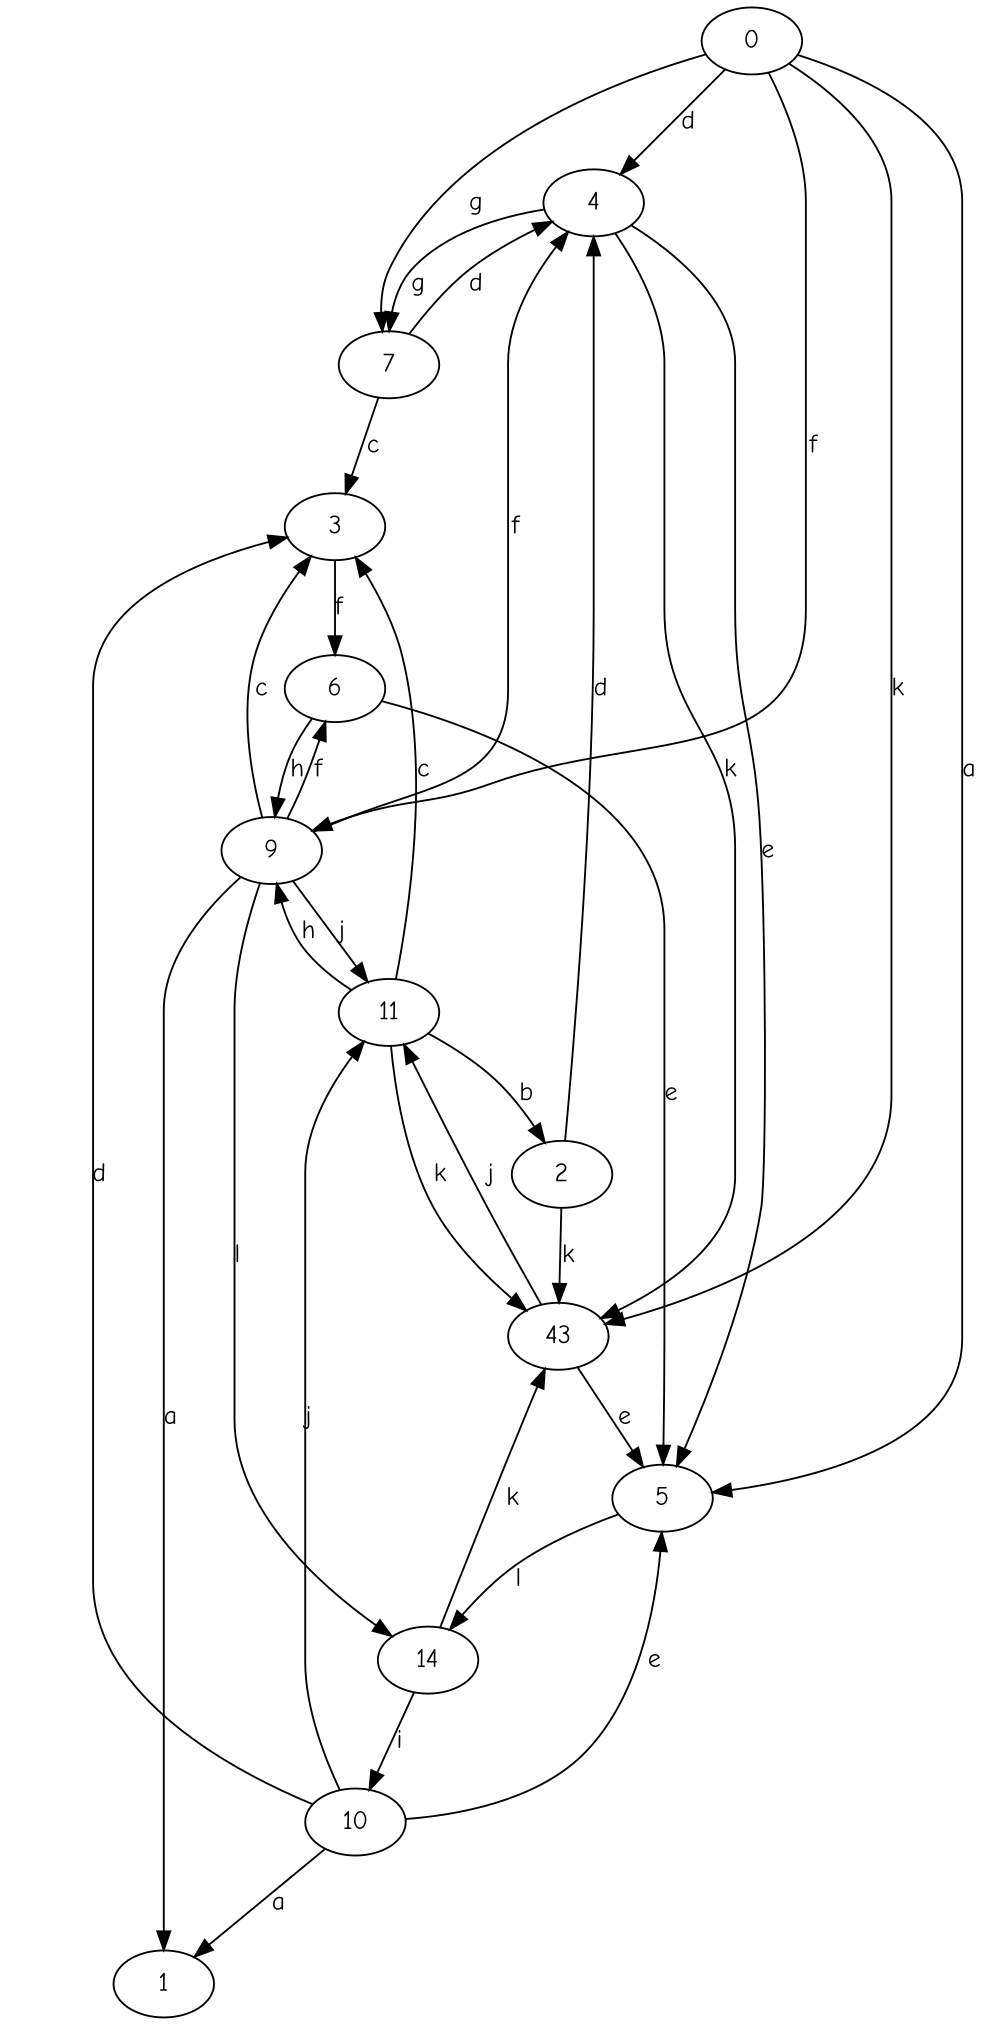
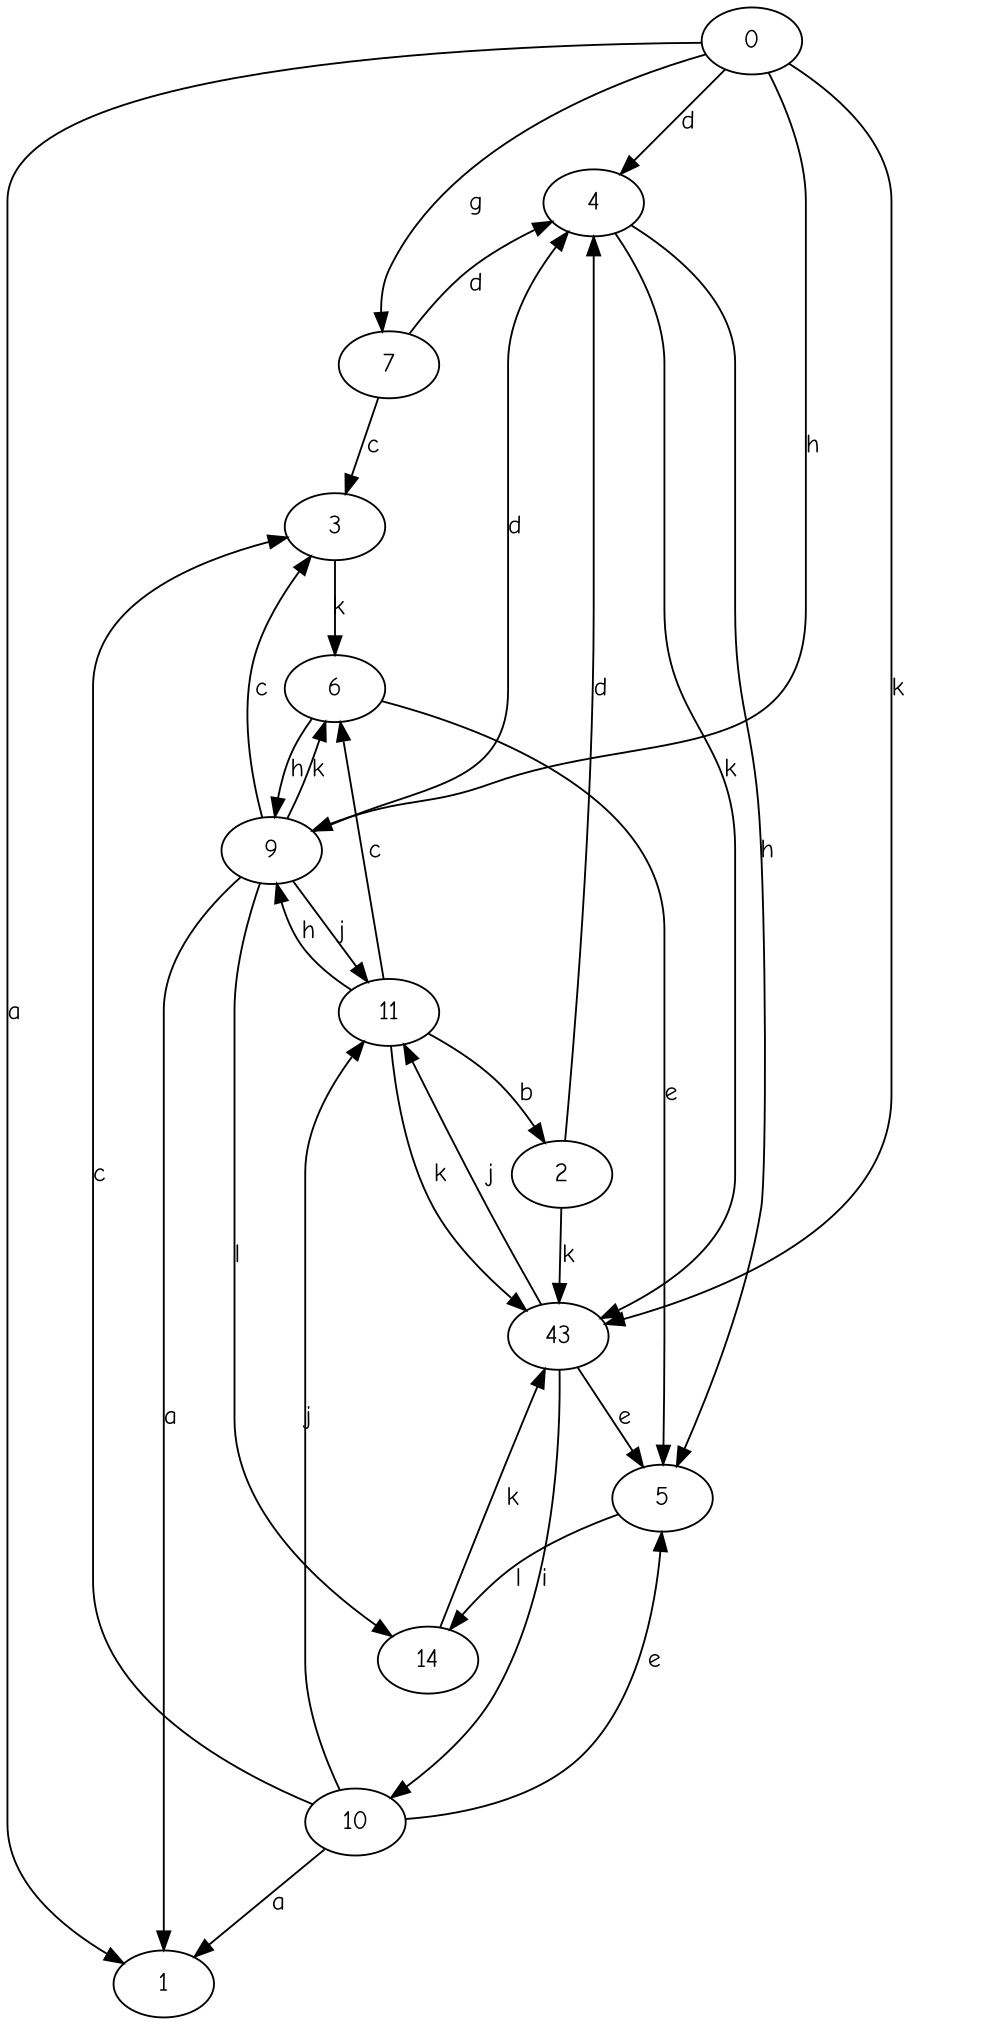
(451, 239) -> none
(813, 446) -> (813, 446)
(516, 527) -> (516, 527)
(339, 608) -> (339, 608)
(318, 770) -> (318, 770)
(416, 772) -> (364, 860)
(962, 803) -> (7, 727)
(768, 851) -> (768, 851)
(100, 1174) -> (100, 1174)
(396, 1733) -> (533, 1599)
